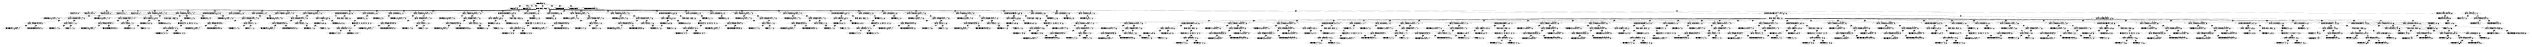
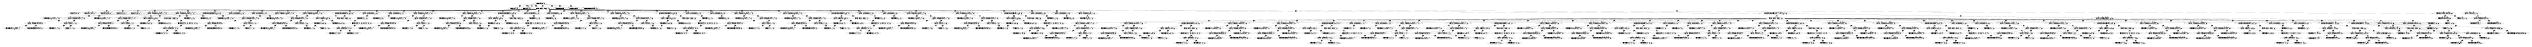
(2467, 16) -> (2453, 16)
